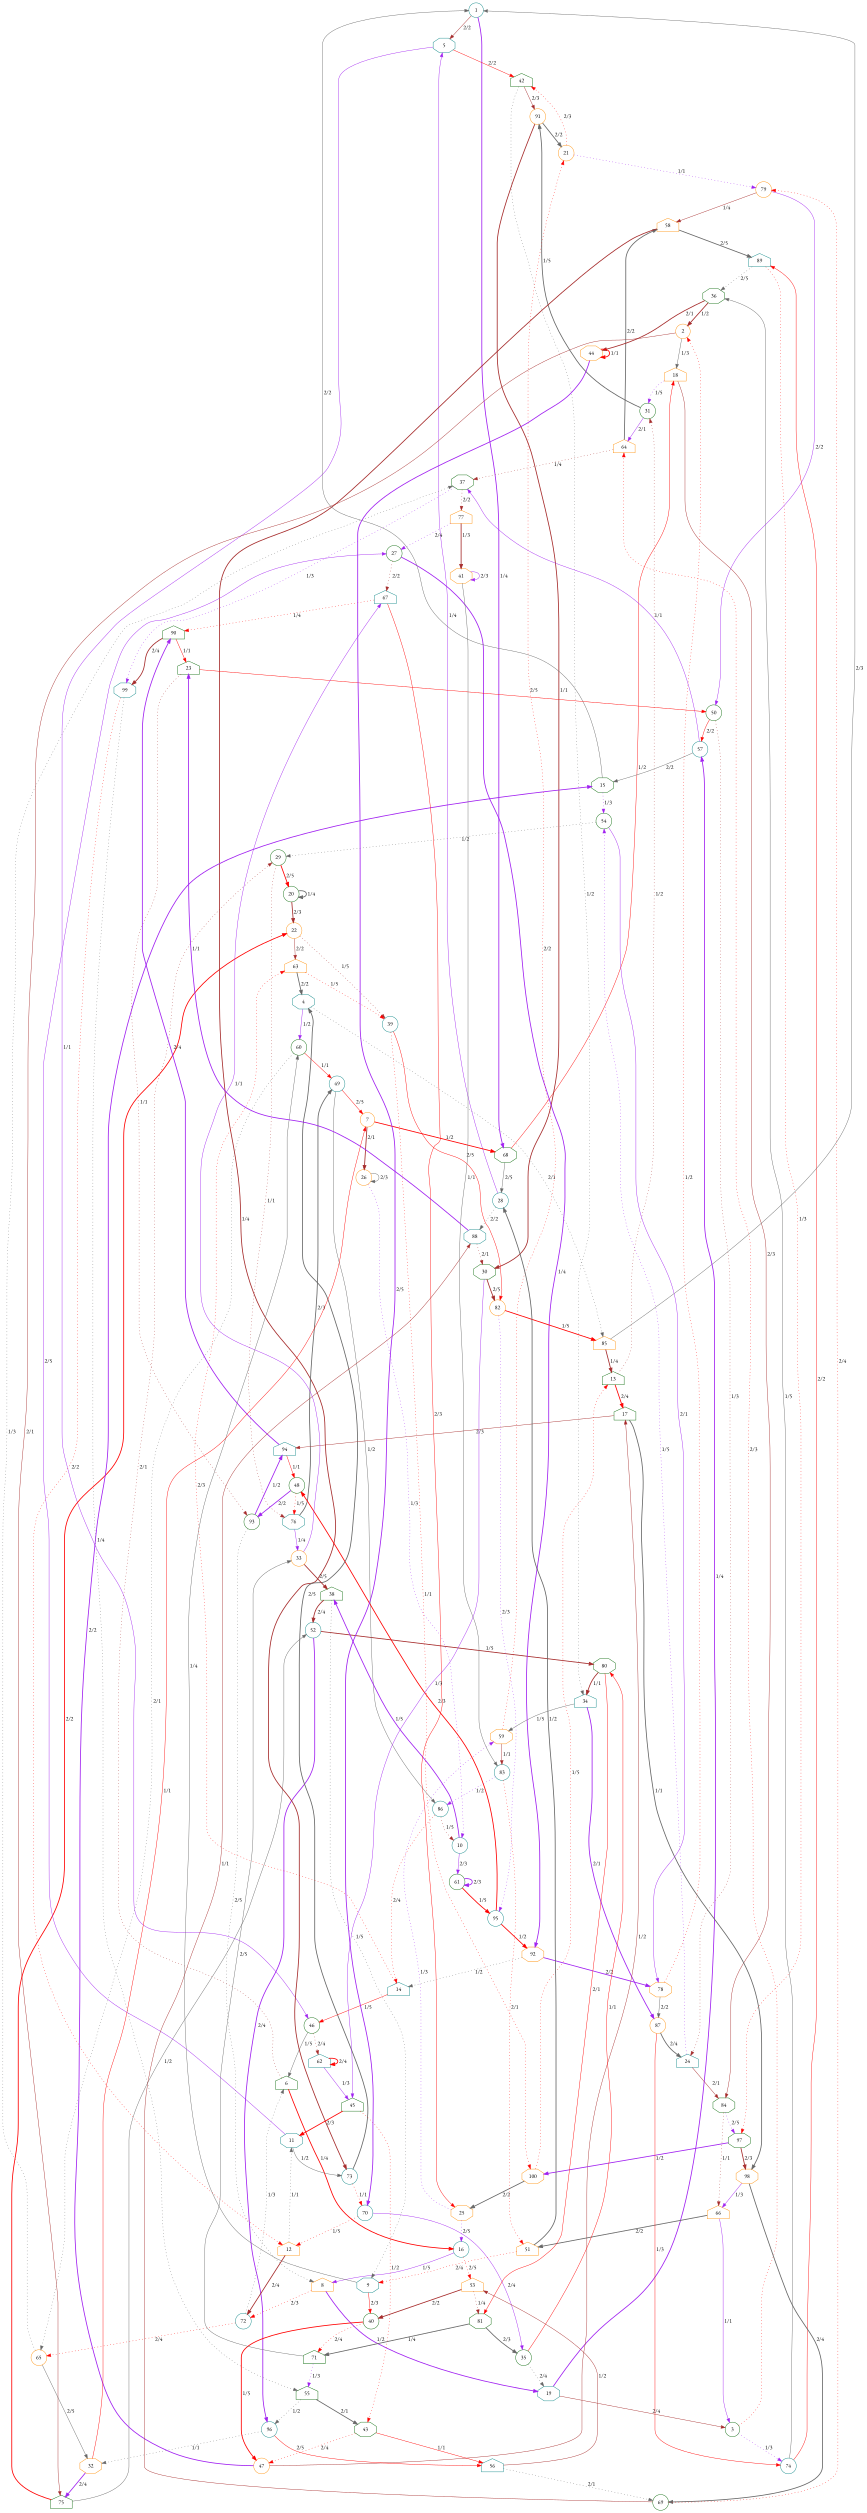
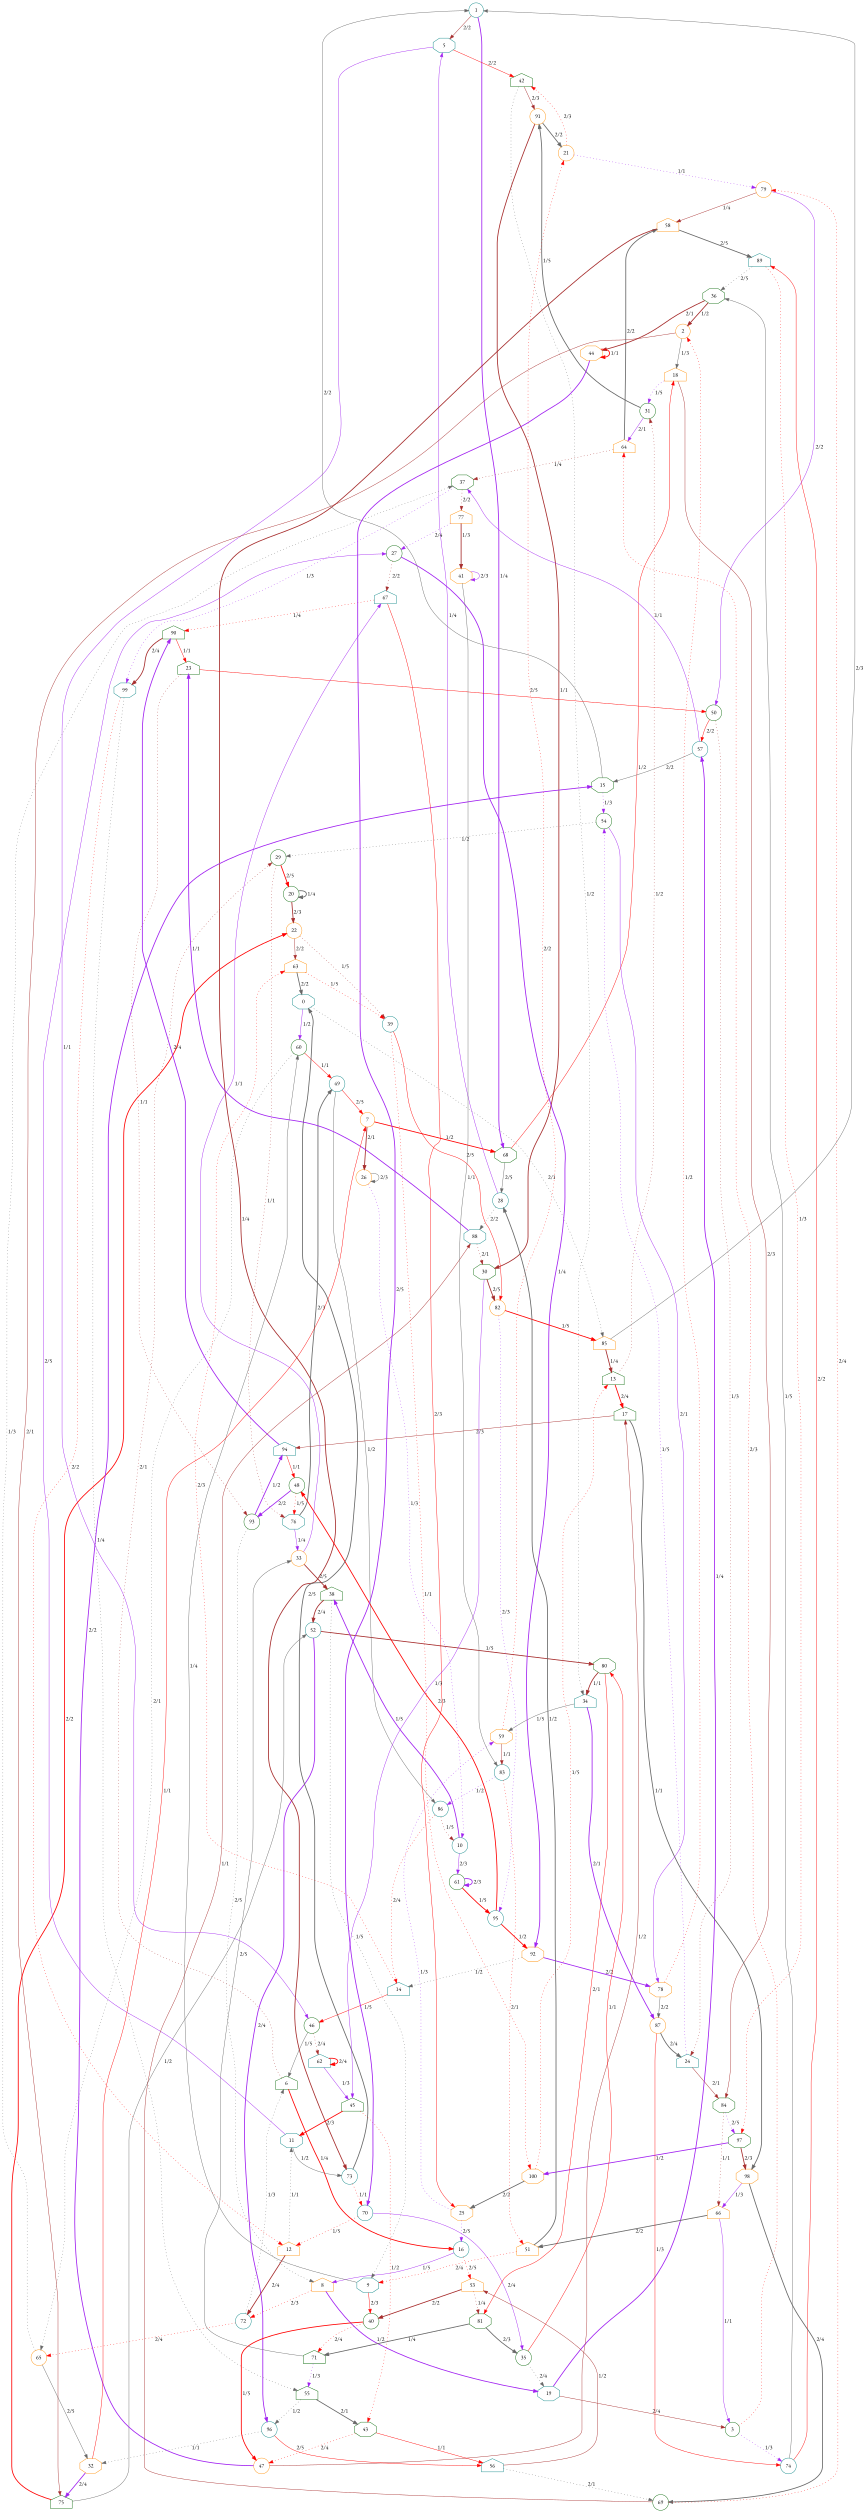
(303, 1002) -> (303, 1002)
